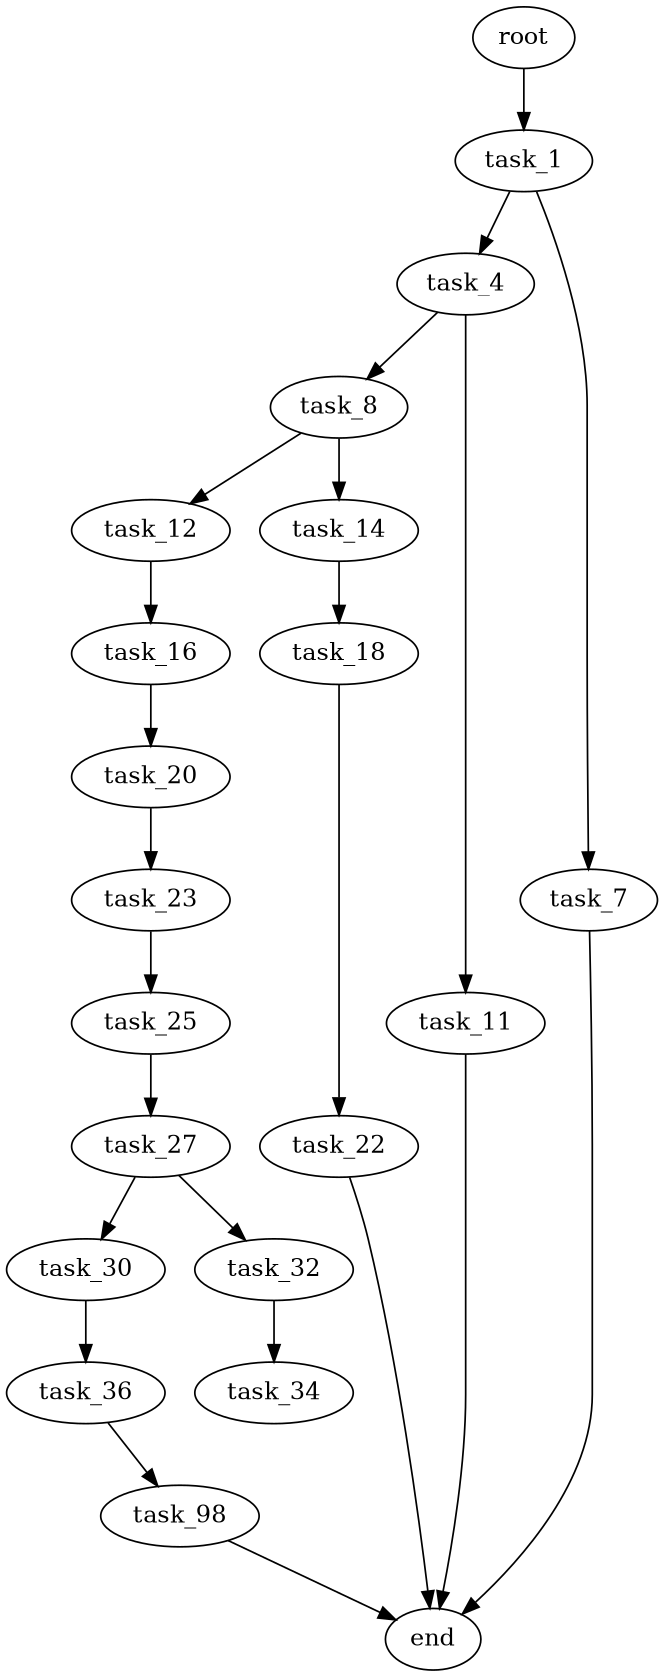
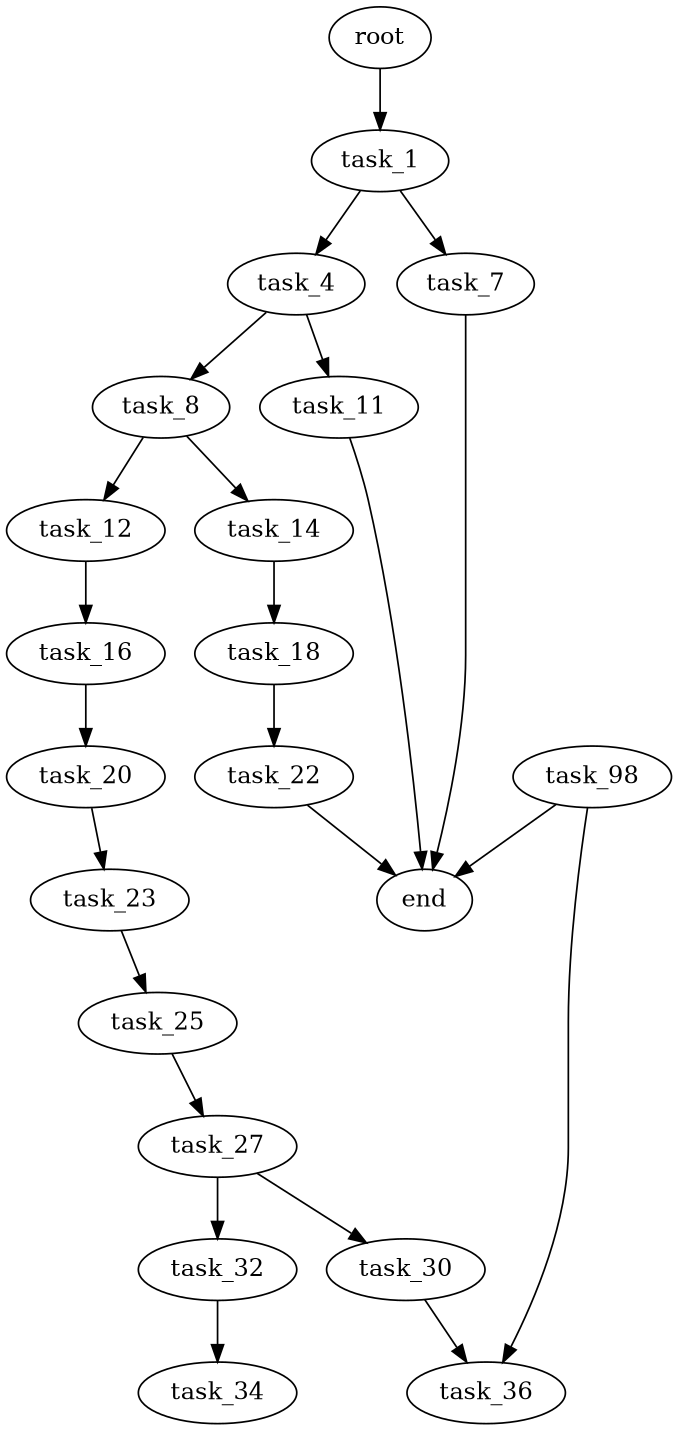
(128, 1448) -> (568, 1082)
